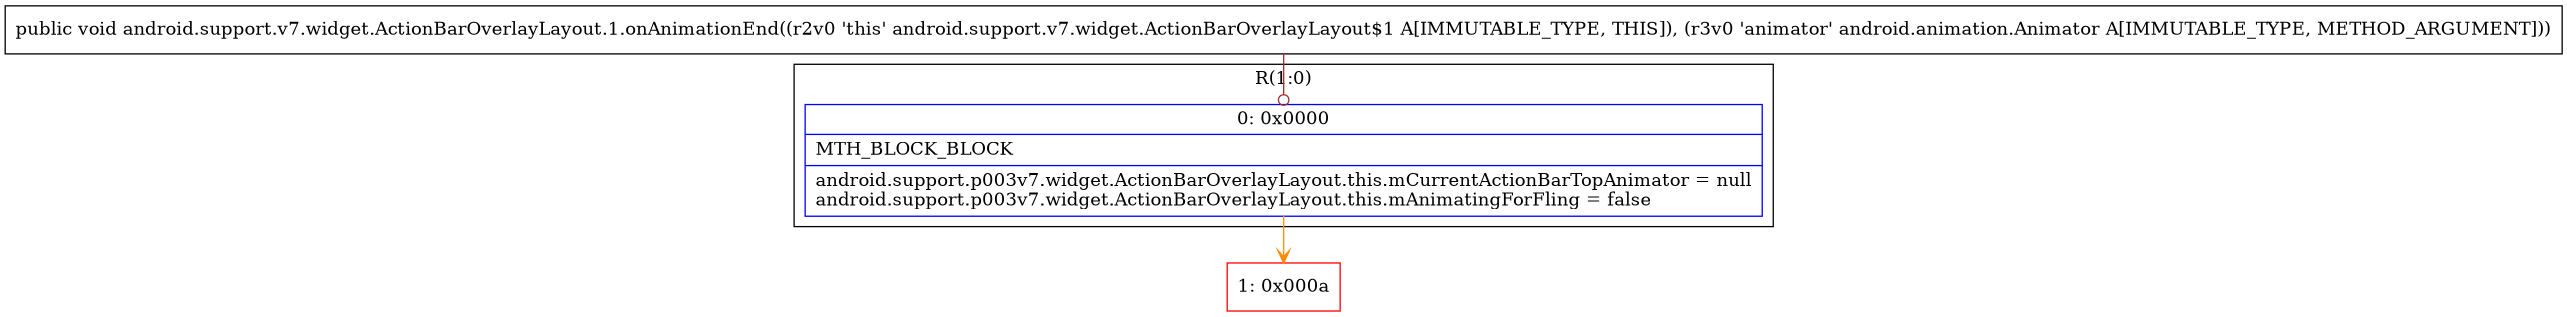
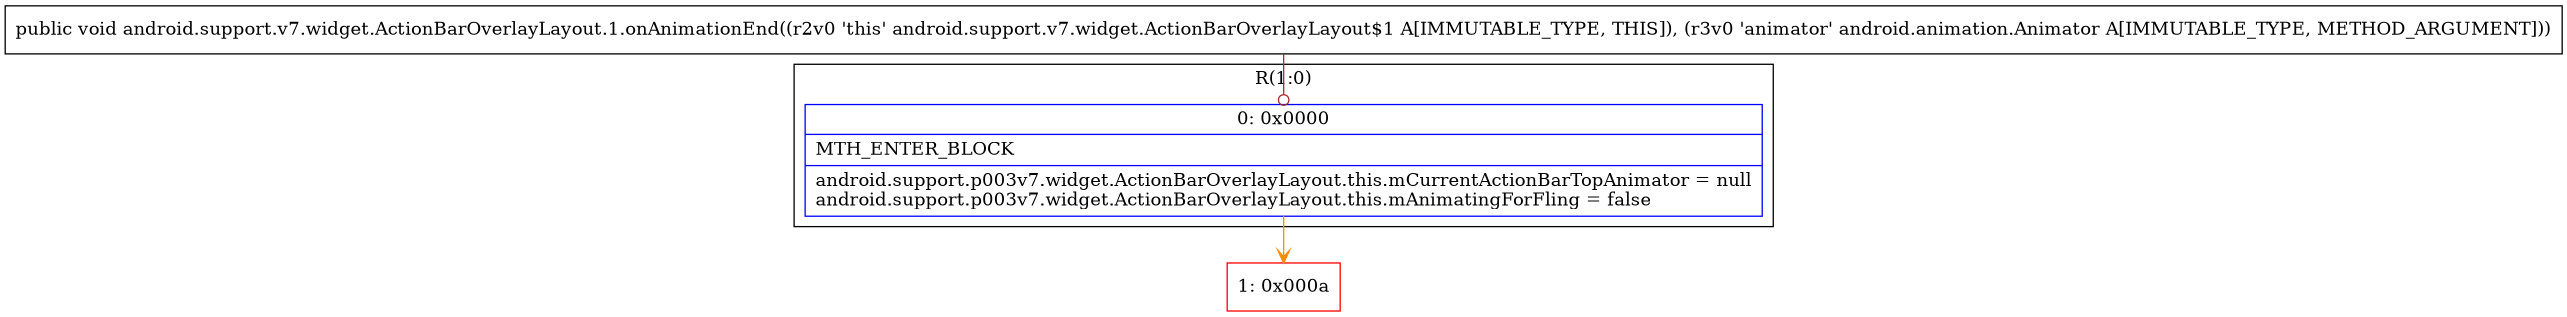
(915, 149) -> (916, 149)
